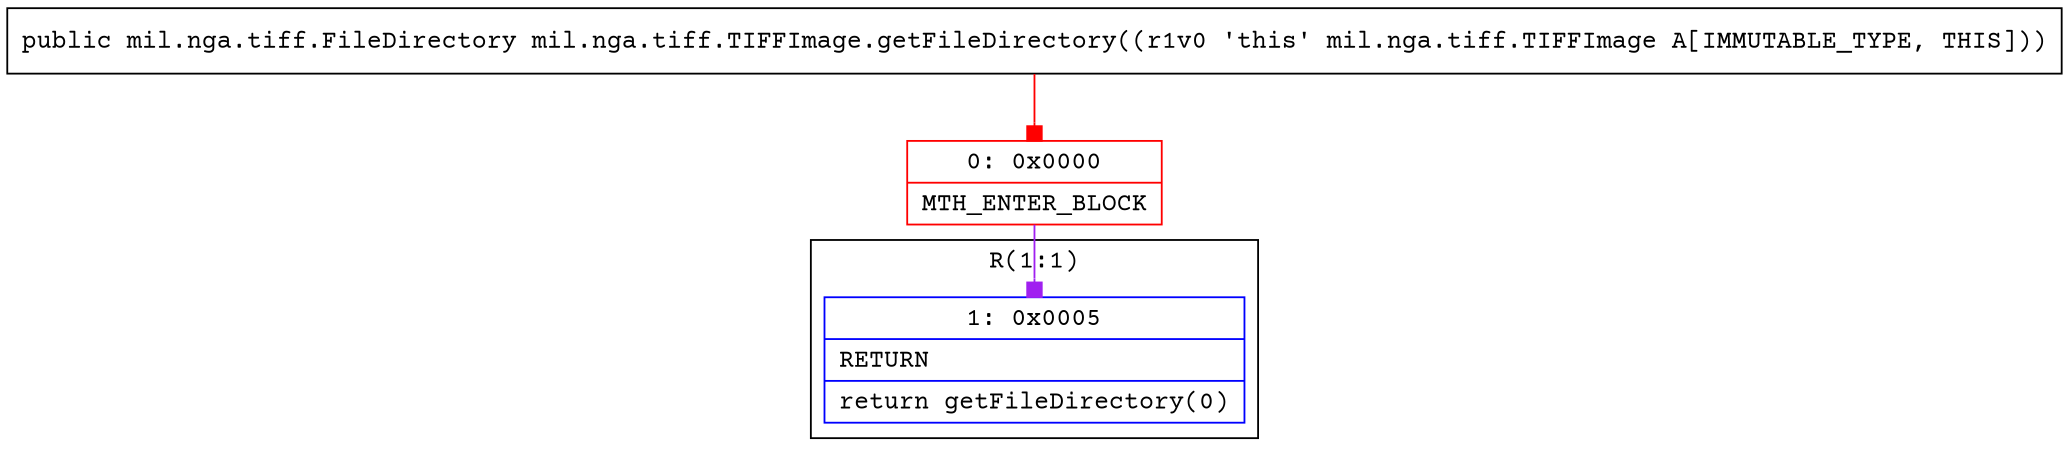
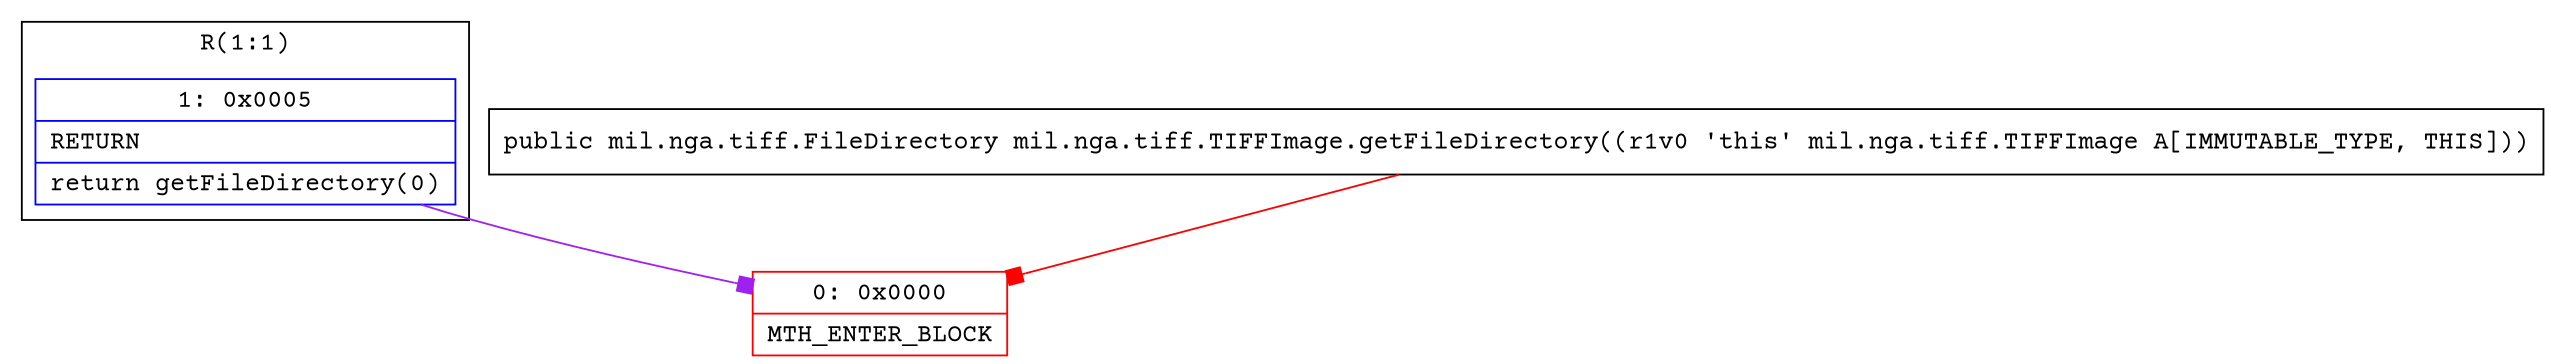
(1034, 252) -> (577, 247)
